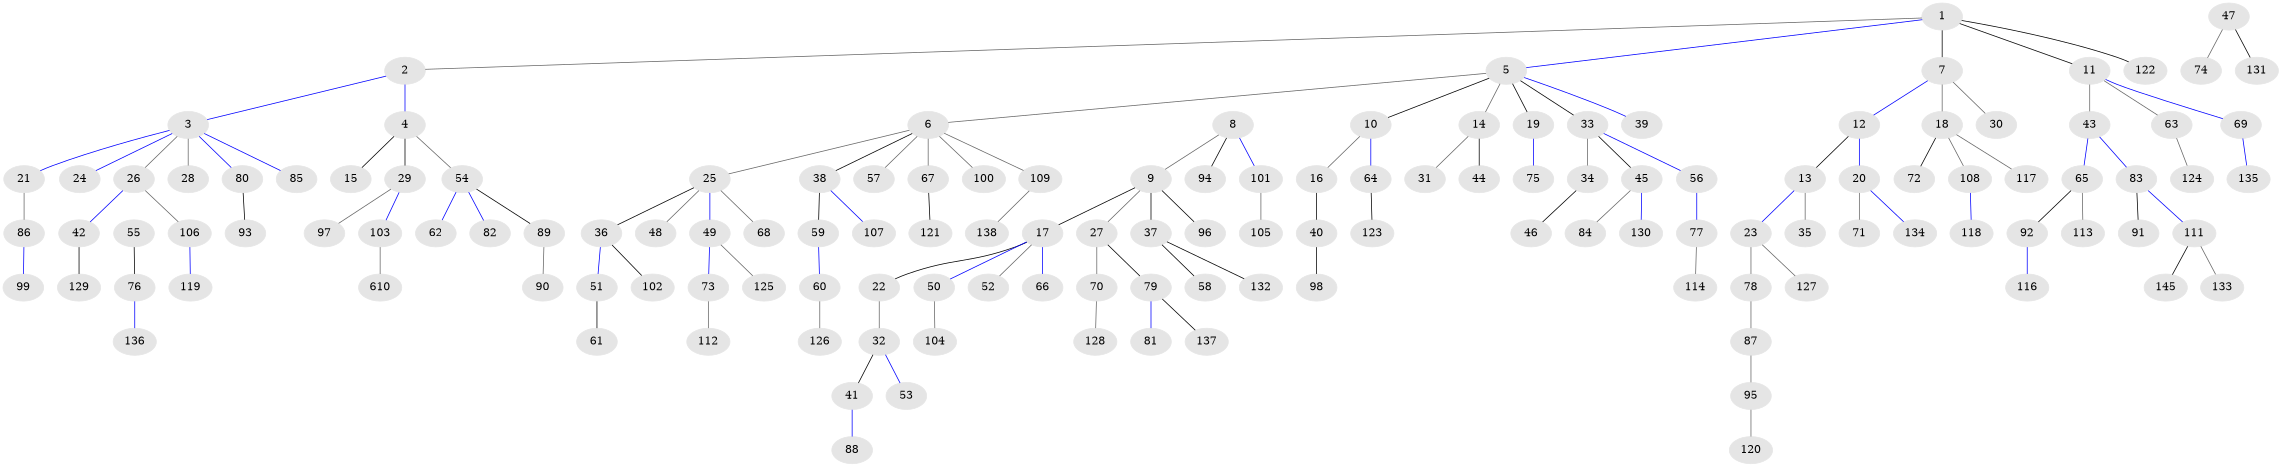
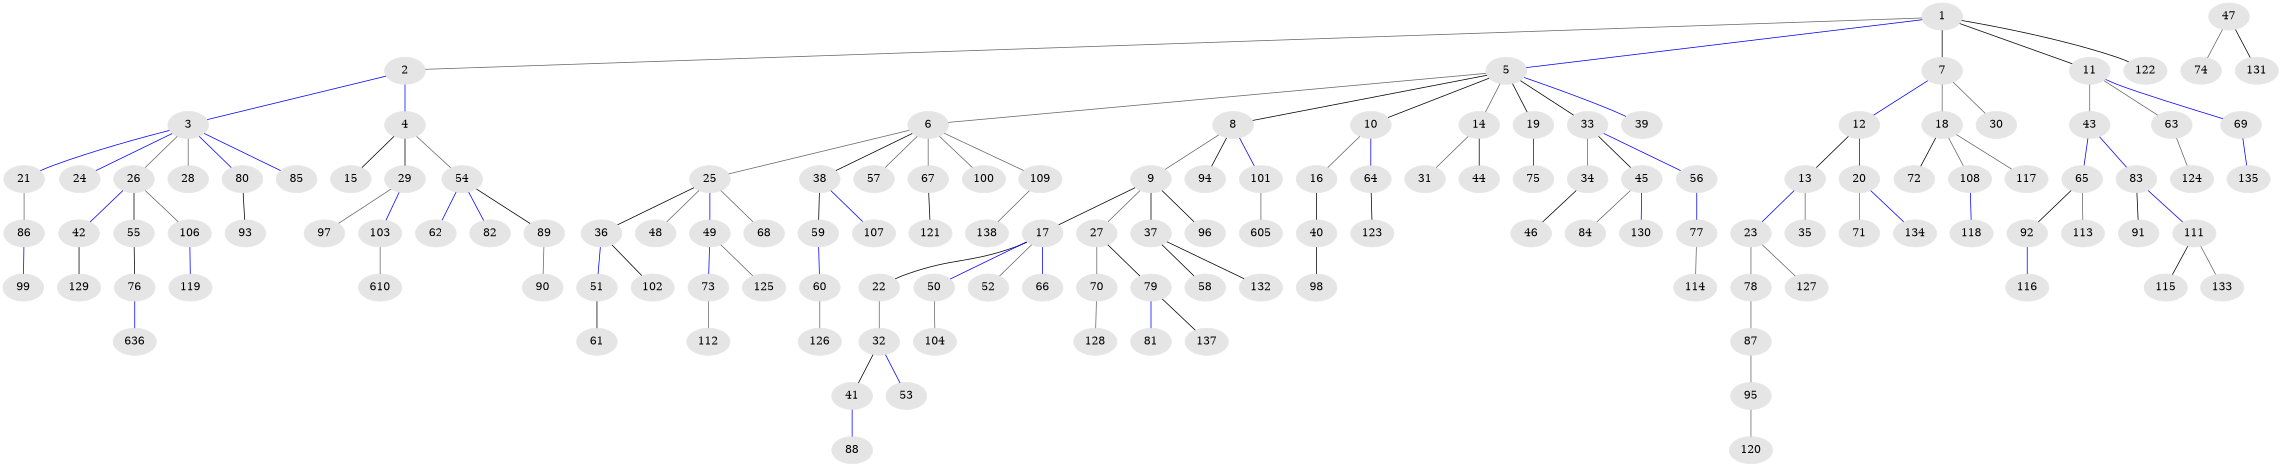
none -> (1370, 98)
none -> (134, 206)
(1261, 233) -> (1261, 233)
(2166, 288) -> (2166, 288)
(135, 342) -> (135, 342)
